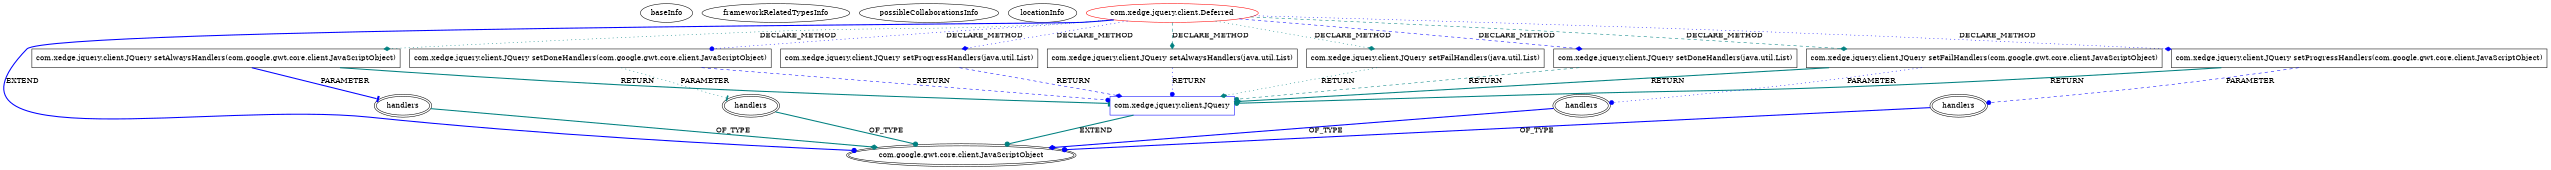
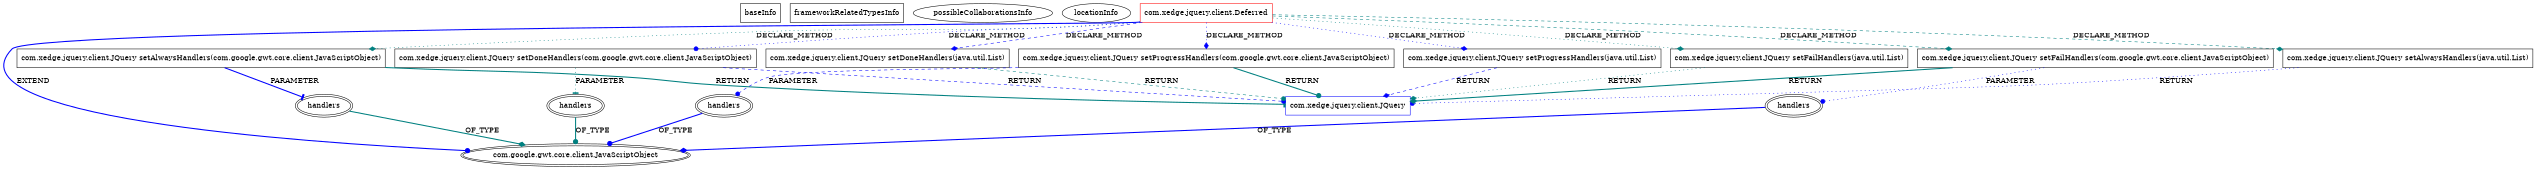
(667, 13) -> (760, 13)
(776, 13) -> (847, 13)
(1172, 13) -> (1206, 13)
(1072, 129) -> none
